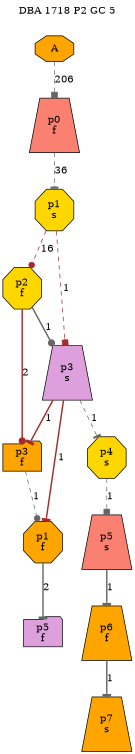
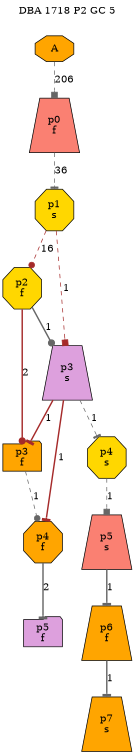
(43, 542) -> (43, 542)
